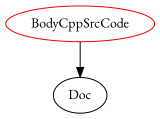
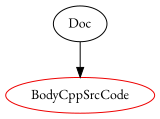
(80, 55) -> (80, 55)
